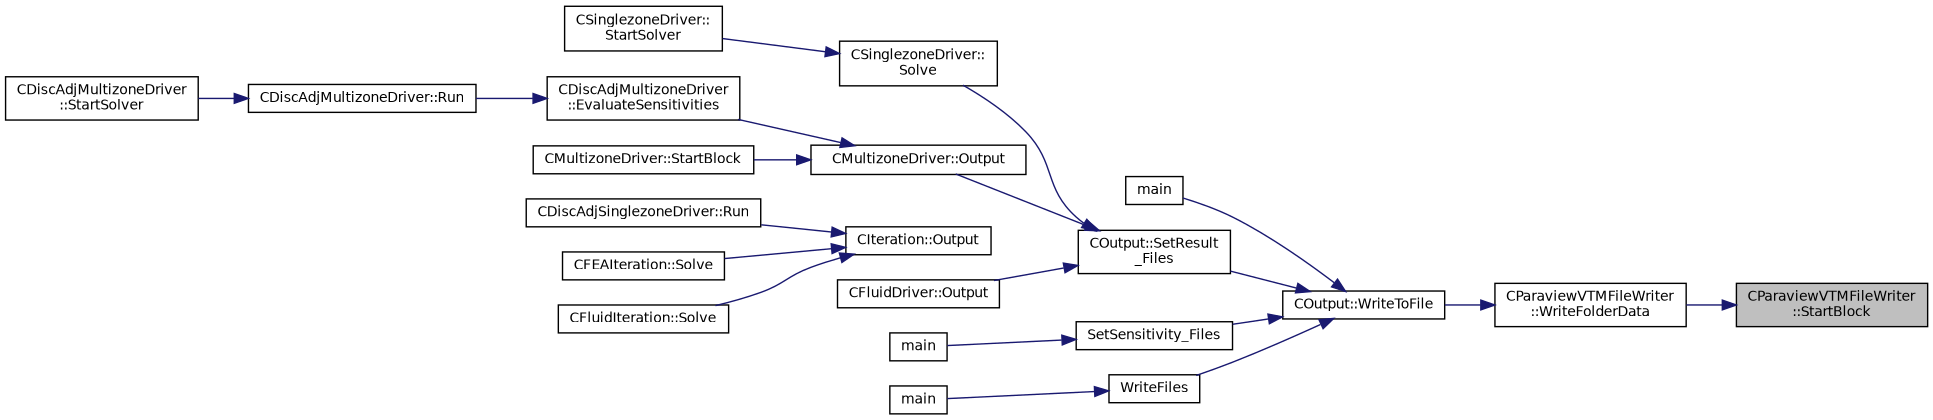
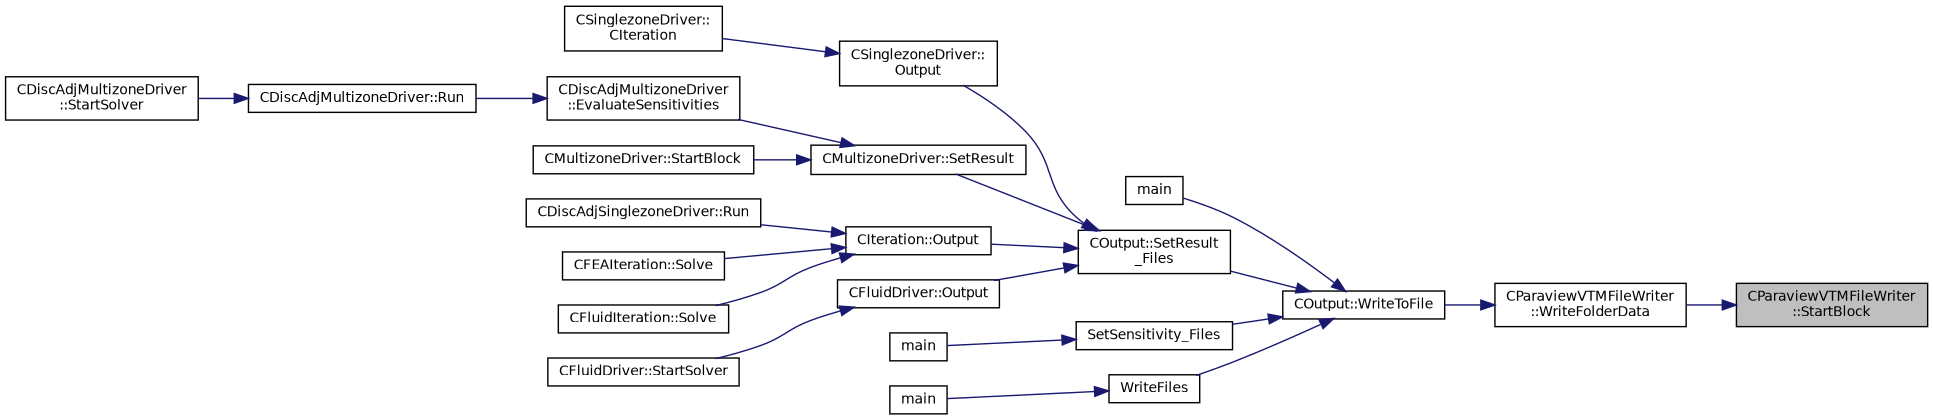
(643, 29) -> (643, 29)
(918, 64) -> (918, 64)
(918, 160) -> (918, 160)
none -> (1028, 246)
none -> (643, 372)
